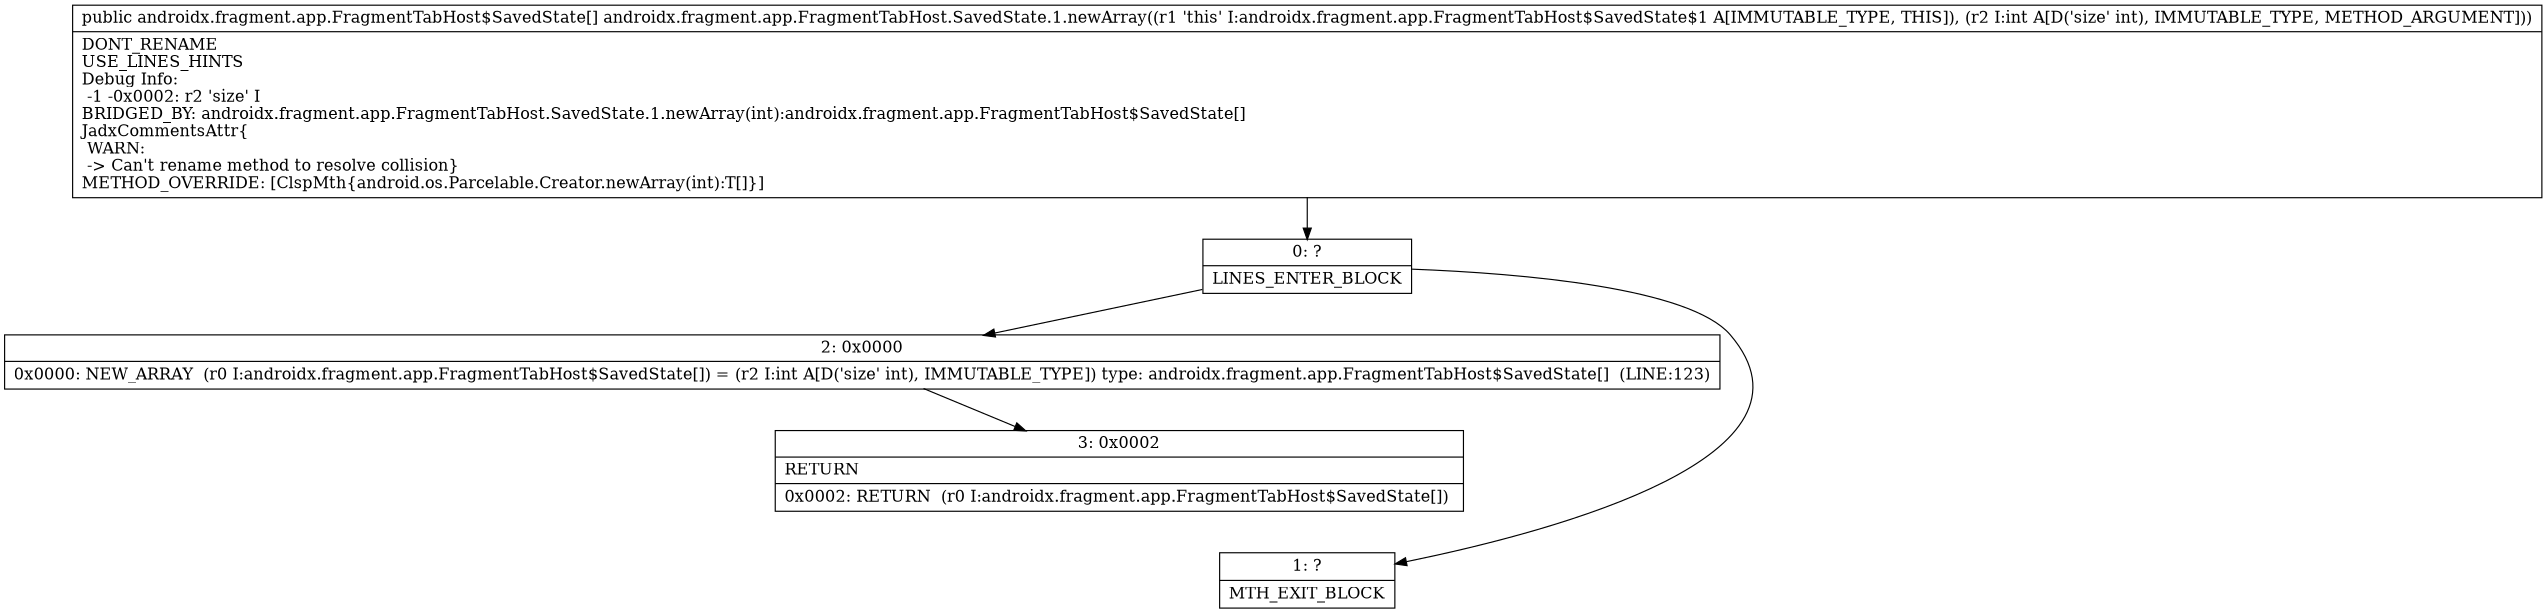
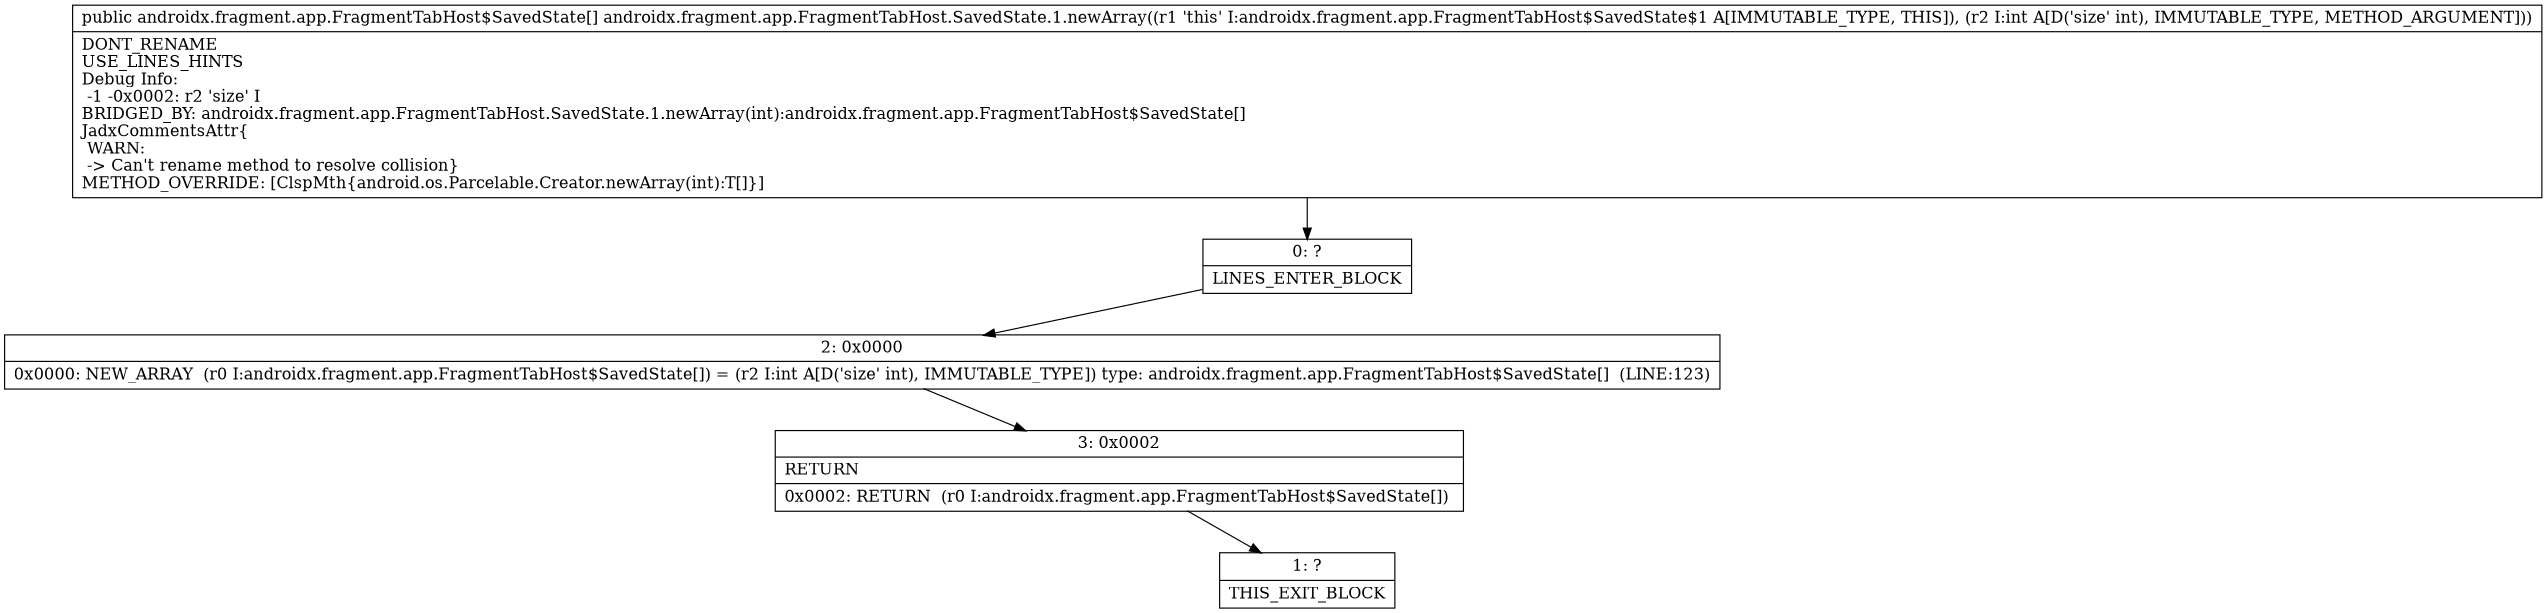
(1749, 396) -> (1219, 529)
(1307, 594) -> (1307, 594)
